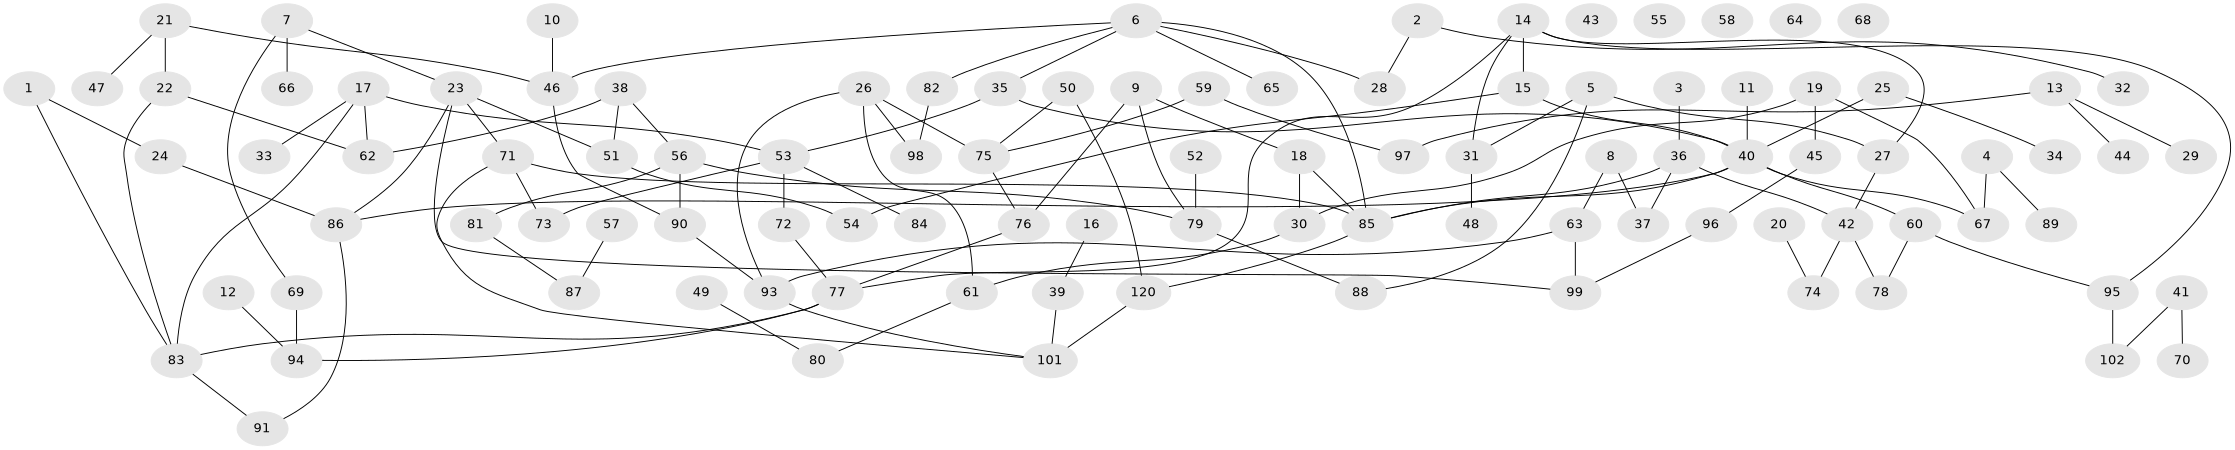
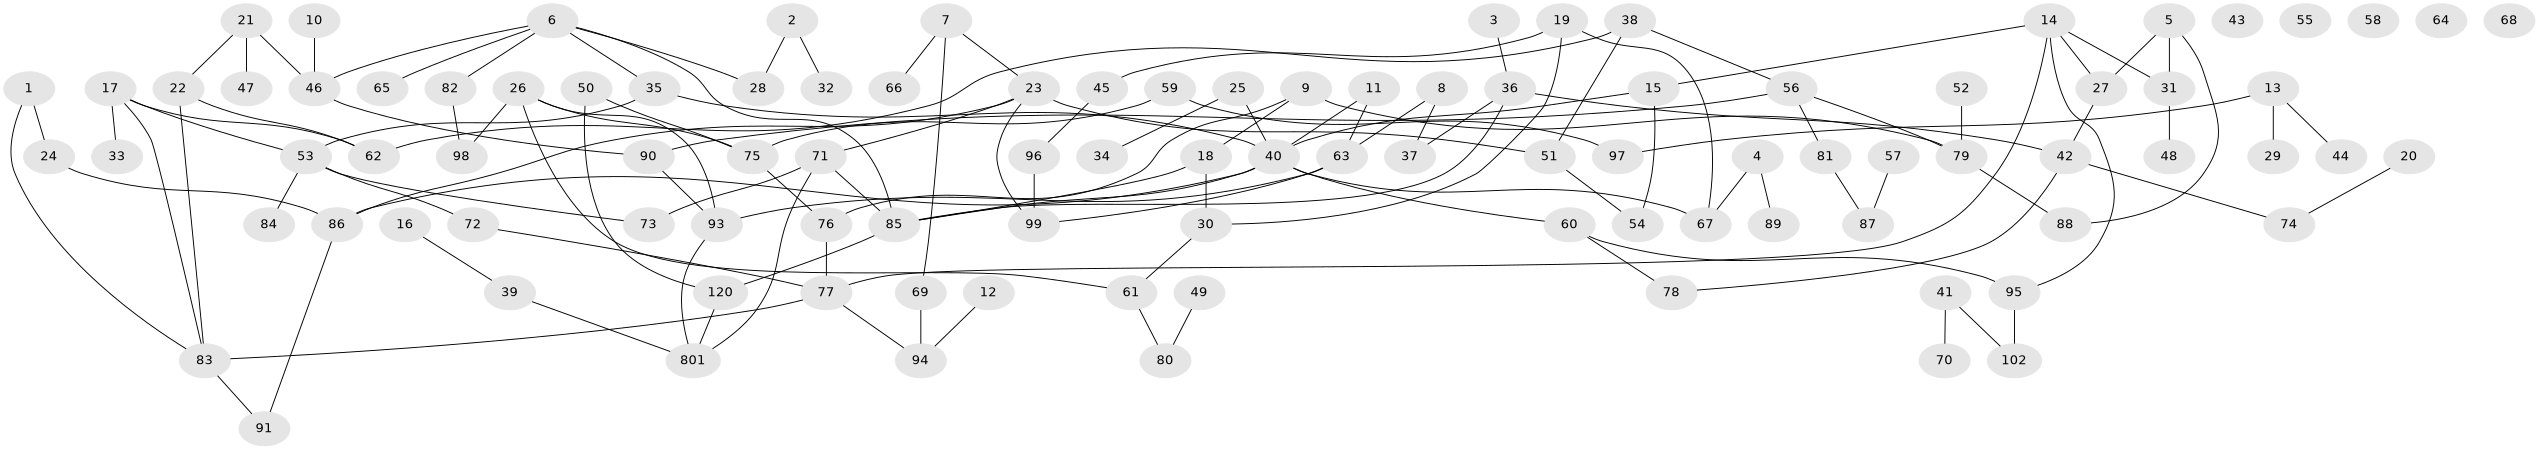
none -> (1358, 123)
(1050, 361) -> (693, 361)
